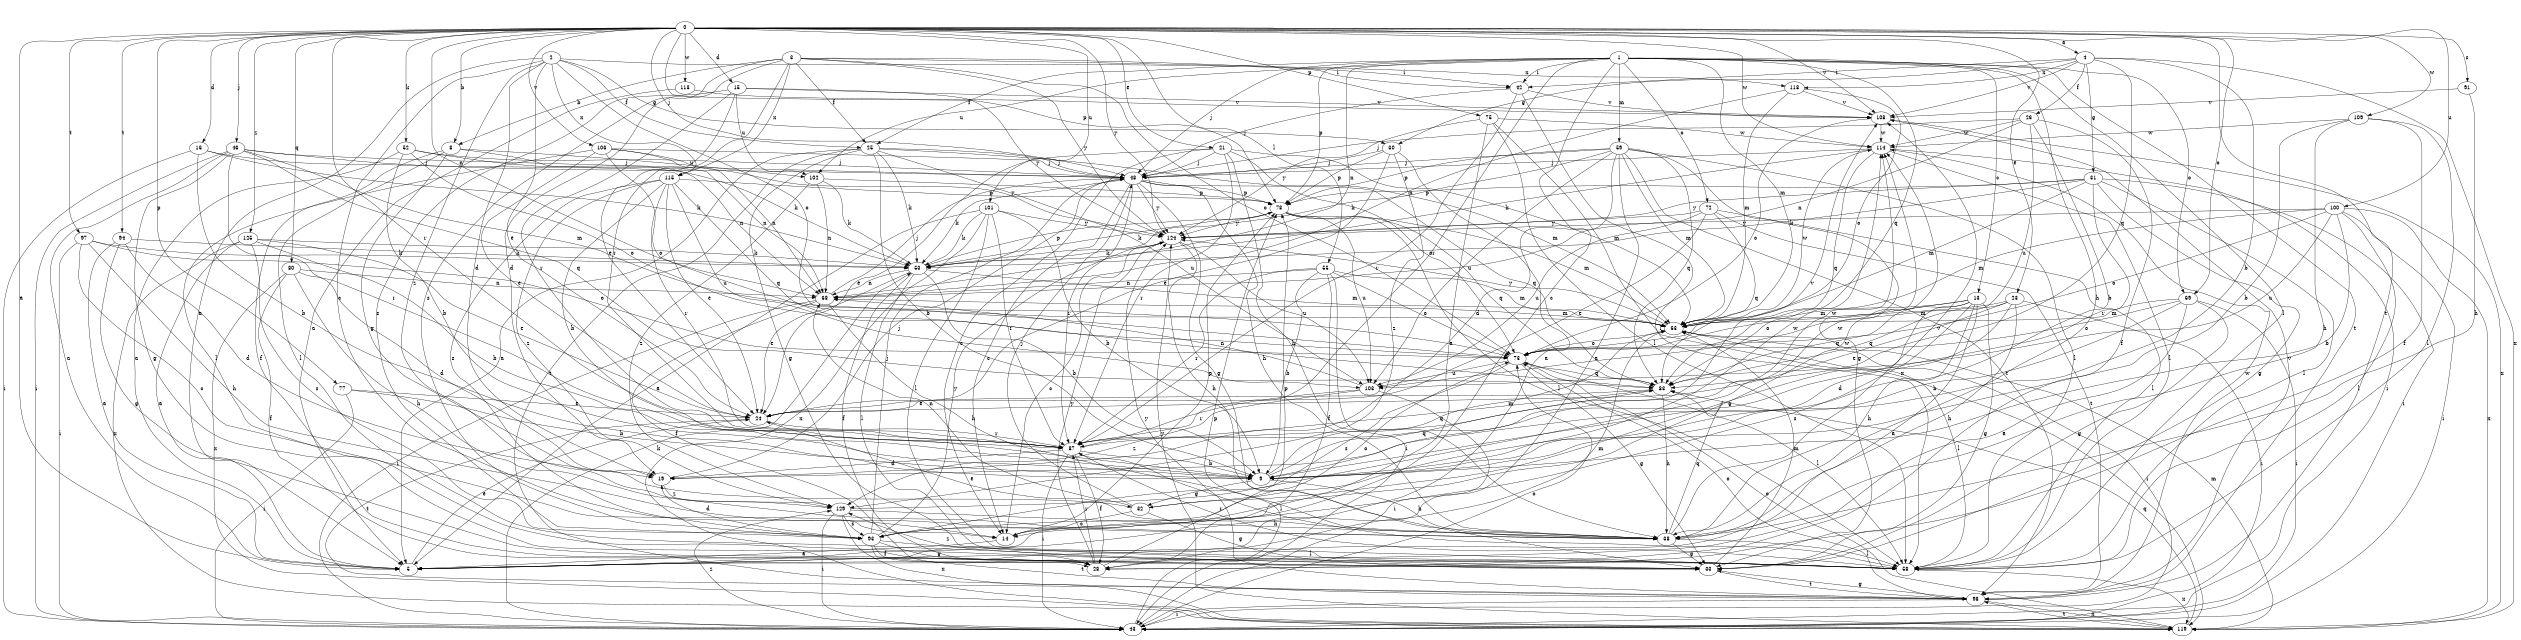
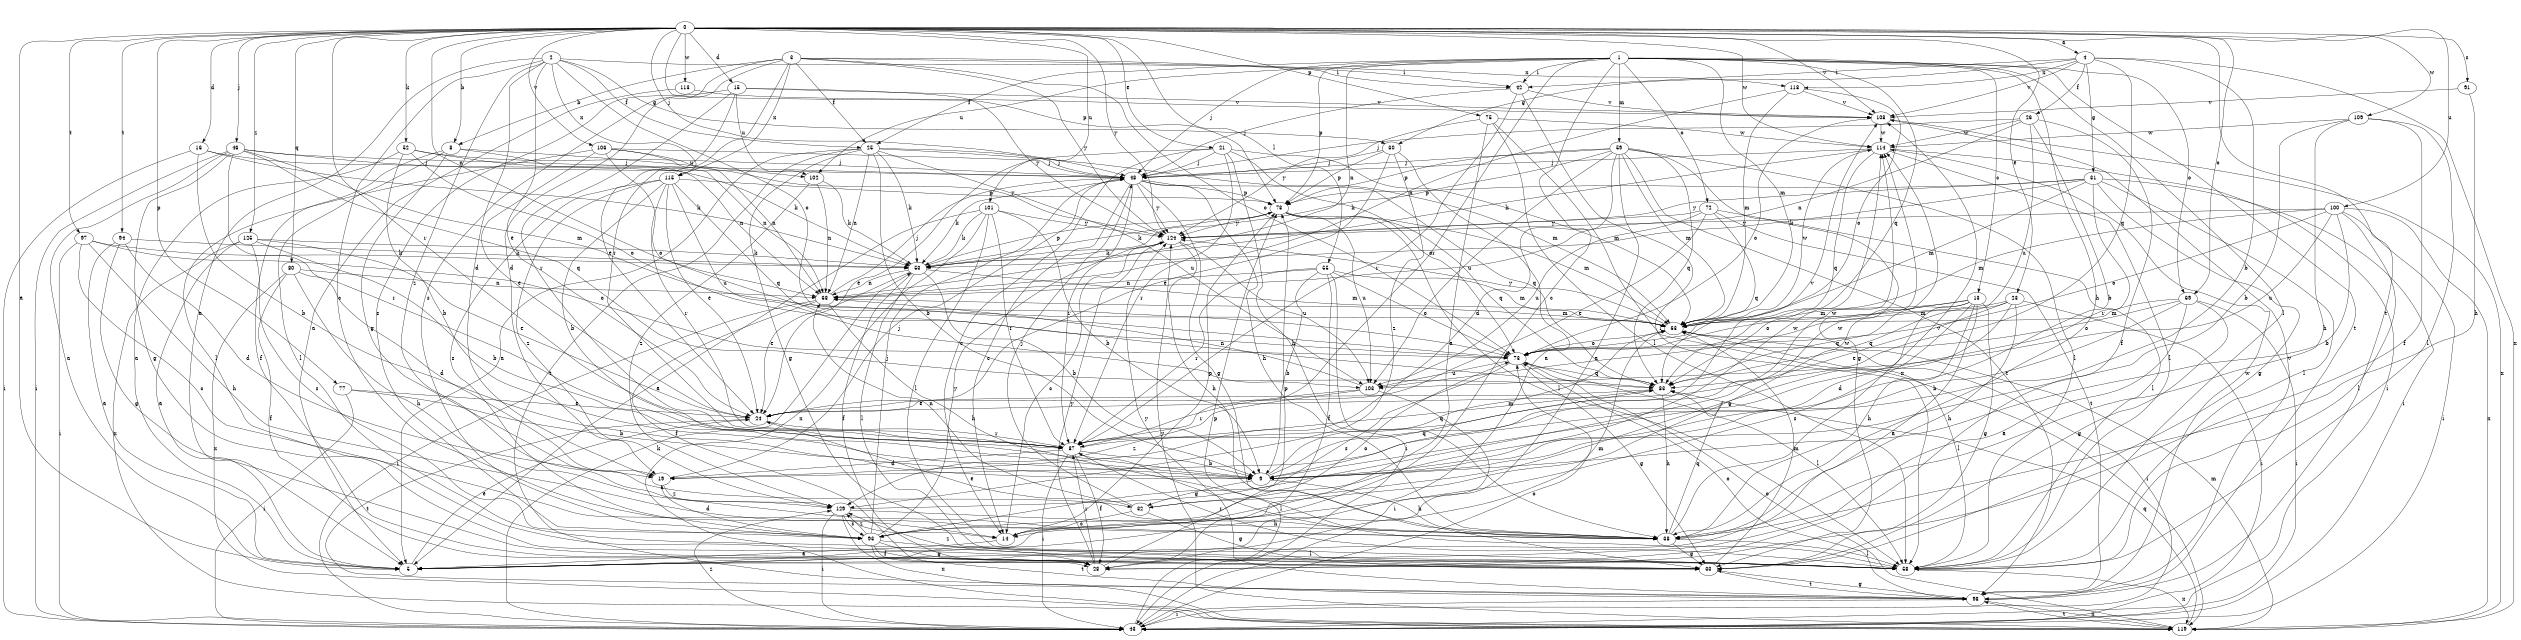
(1047, 187) -> none
none -> (853, 223)
none -> (862, 528)
